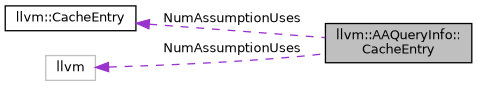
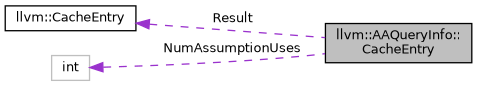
(231, 19) -> (231, 19)
(71, 68) -> (71, 68)
